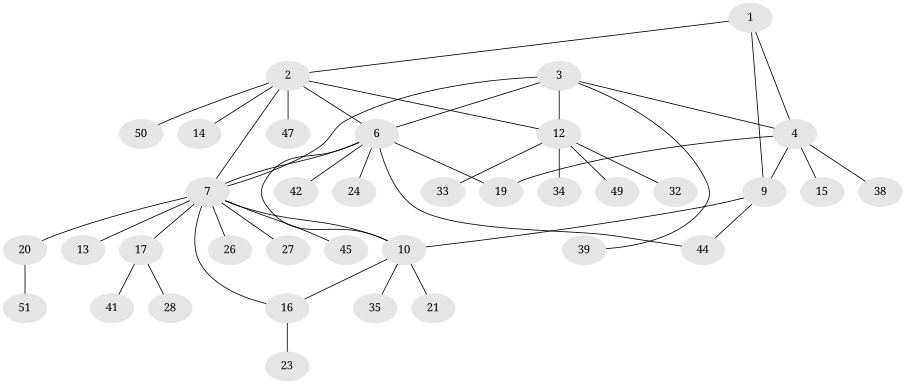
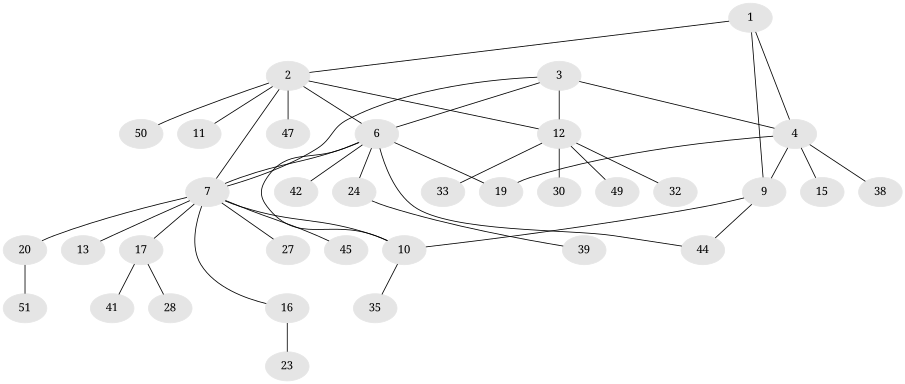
(199, 134) -> (199, 134)
(699, 169) -> (481, 231)
(559, 192) -> (559, 192)
(230, 250) -> none
(346, 279) -> none
(433, 308) -> none
